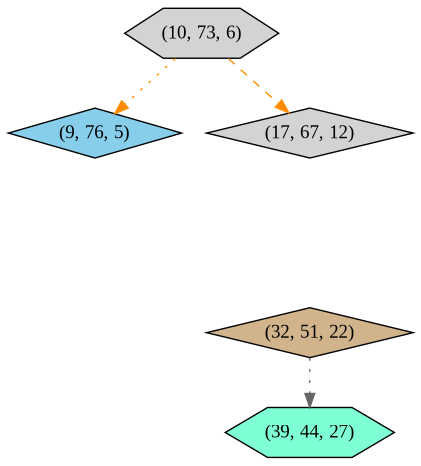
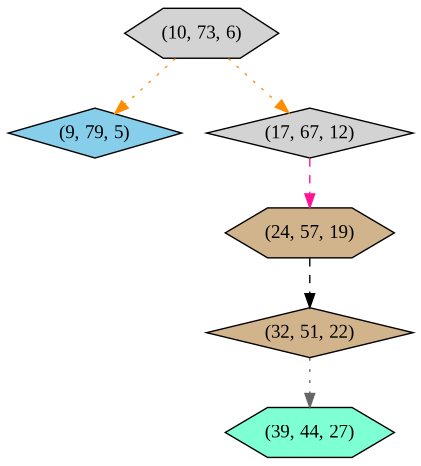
(253, 81) -> (253, 81)
(95, 133) -> (95, 133)
none -> (310, 233)
